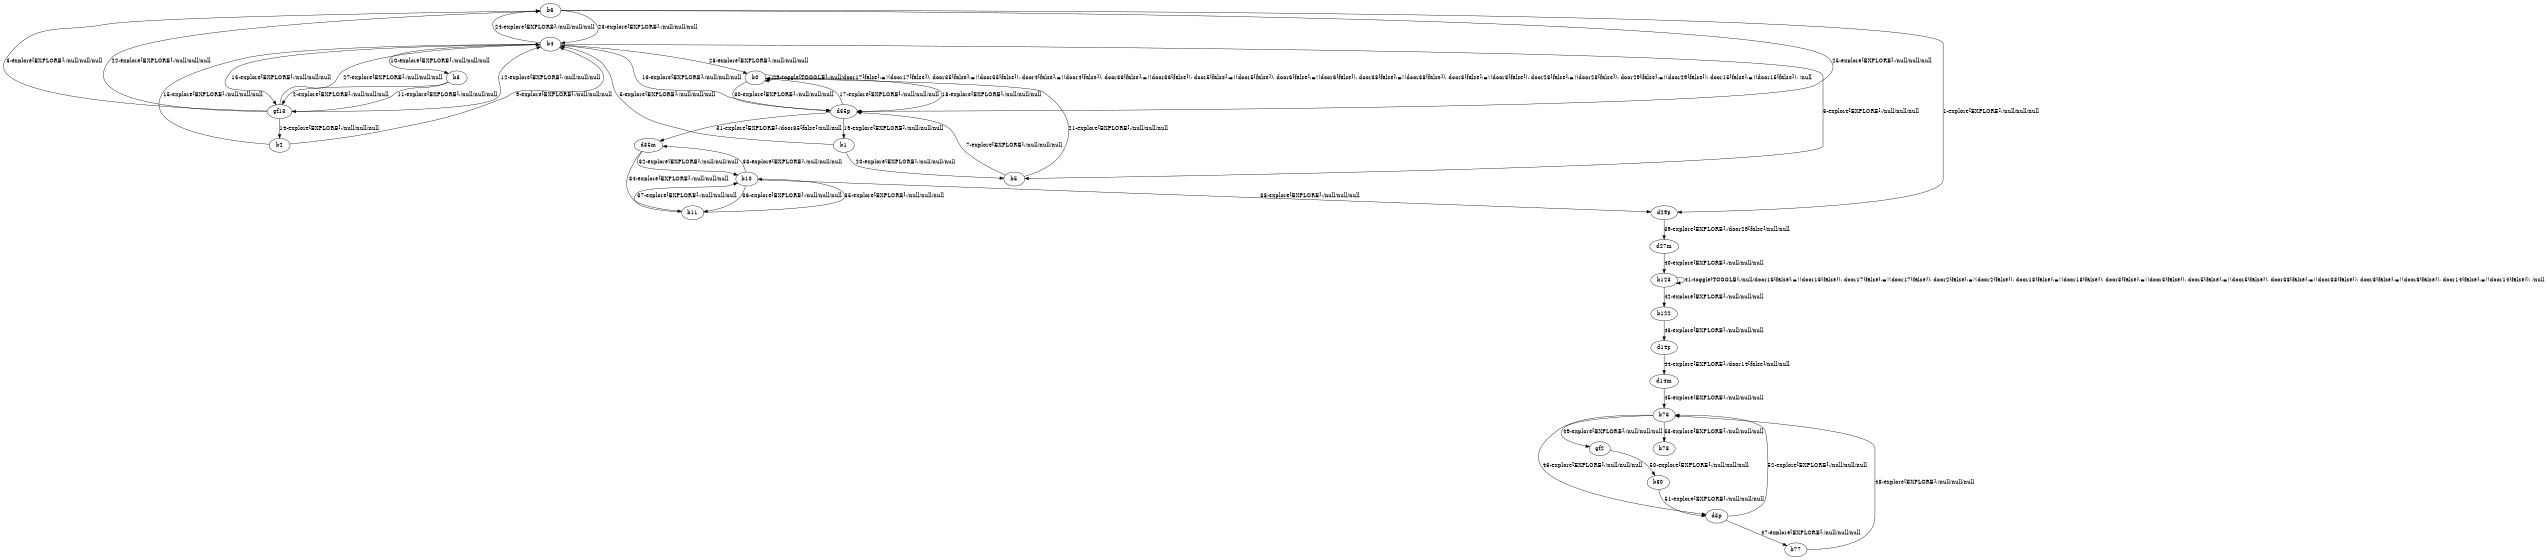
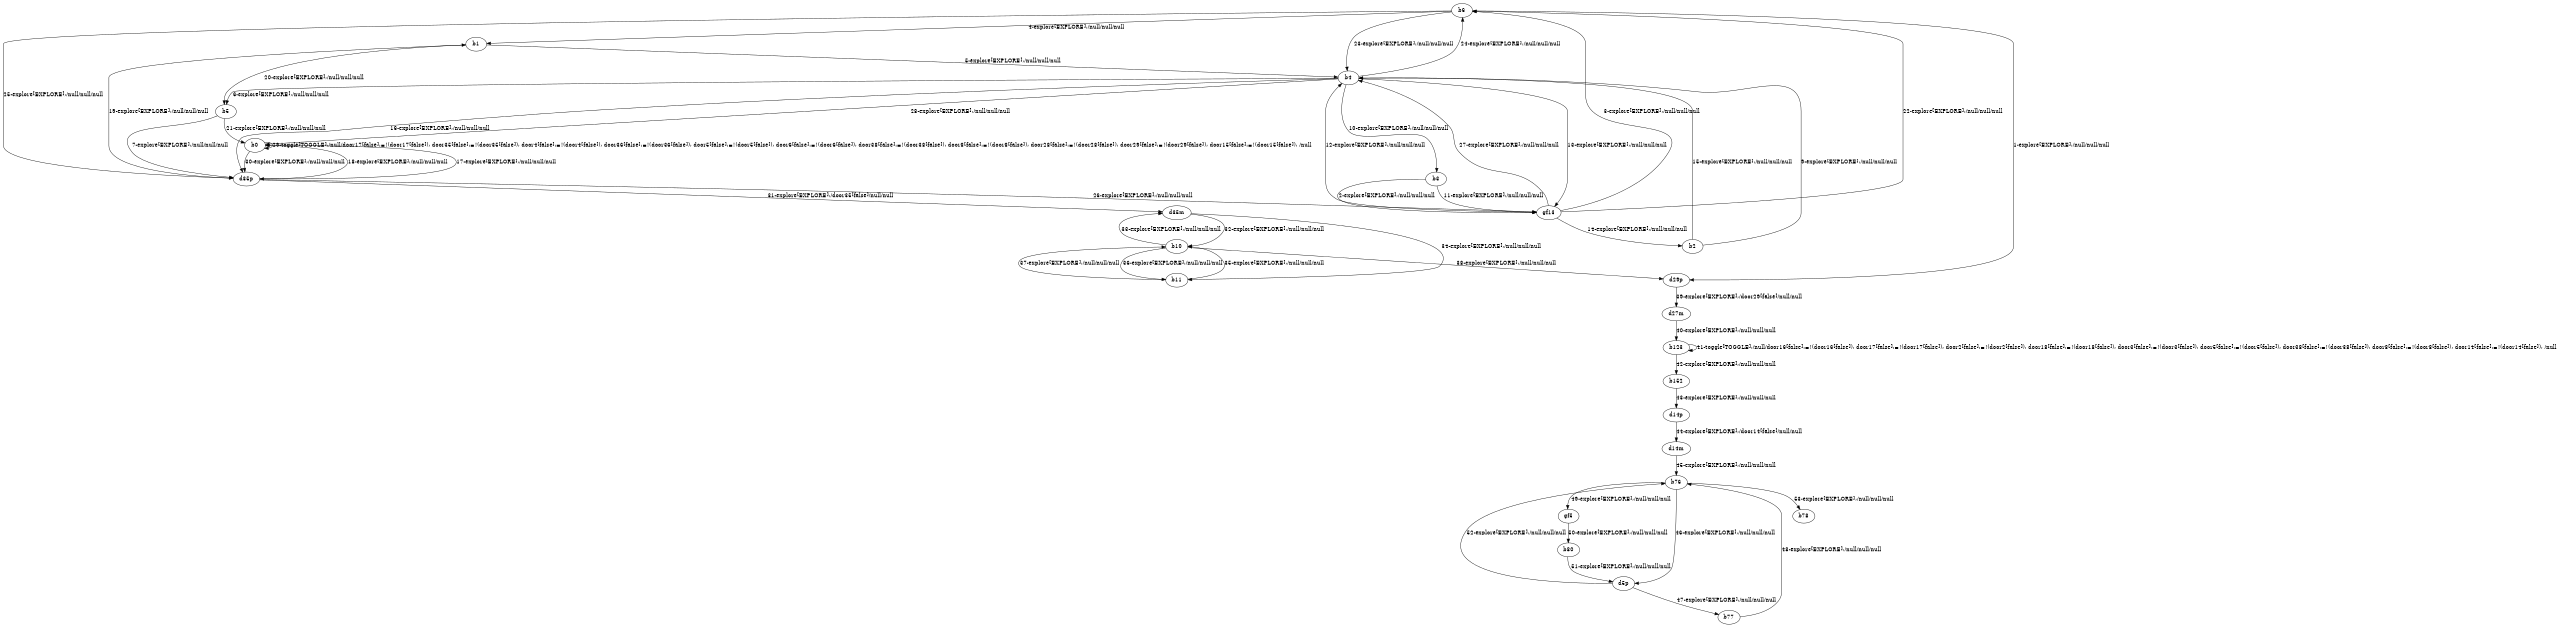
none -> (971, 27)
none -> (896, 193)
(1664, 314) -> (1676, 381)
(1600, 449) -> (1569, 516)
